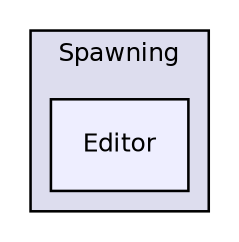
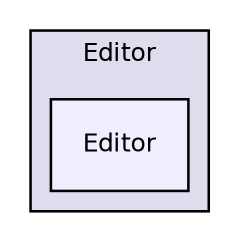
(120, 55) -> (120, 55)
